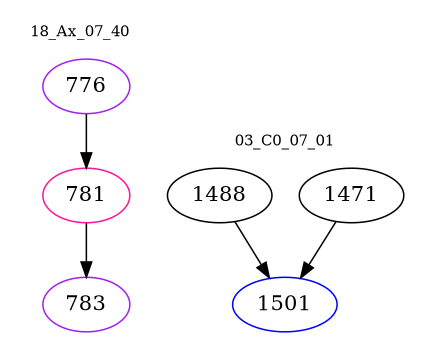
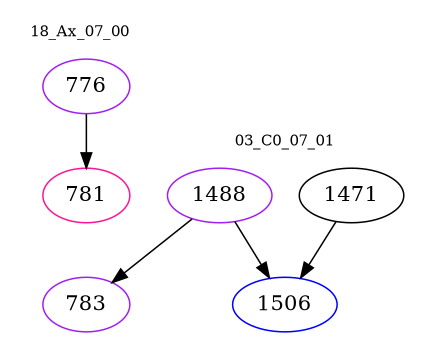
(80, 33) -> (80, 33)
(220, 195) -> (220, 195)
(86, 243) -> (165, 241)
(285, 305) -> (285, 305)
